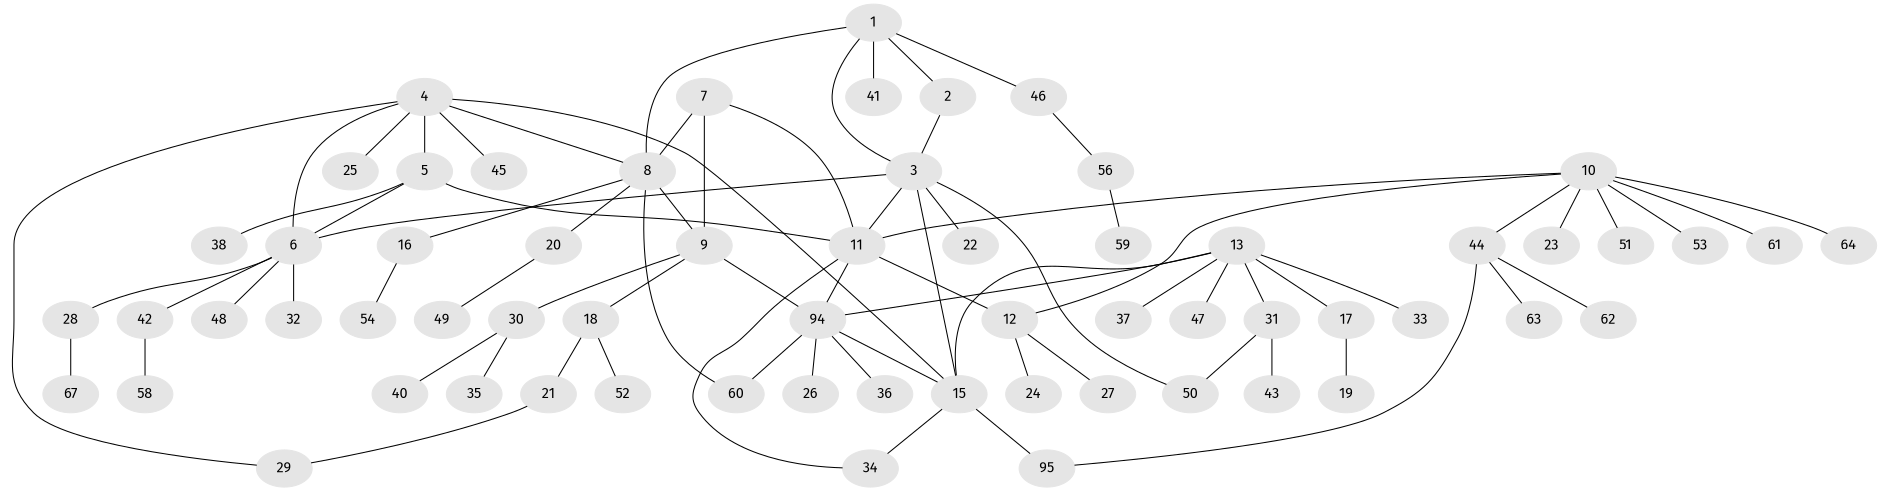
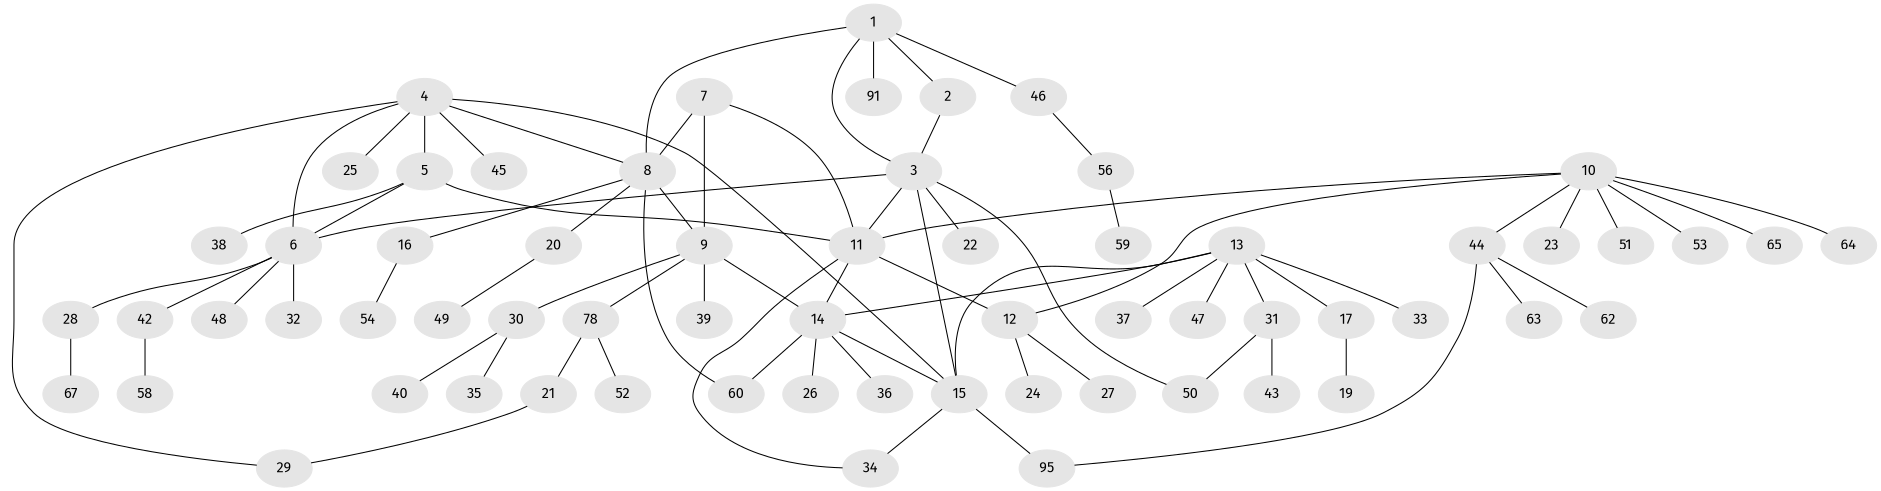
(874, 97) -> (874, 97)
(1775, 246) -> (1775, 246)
(591, 320) -> (591, 320)
none -> (704, 320)
(818, 320) -> (818, 320)
